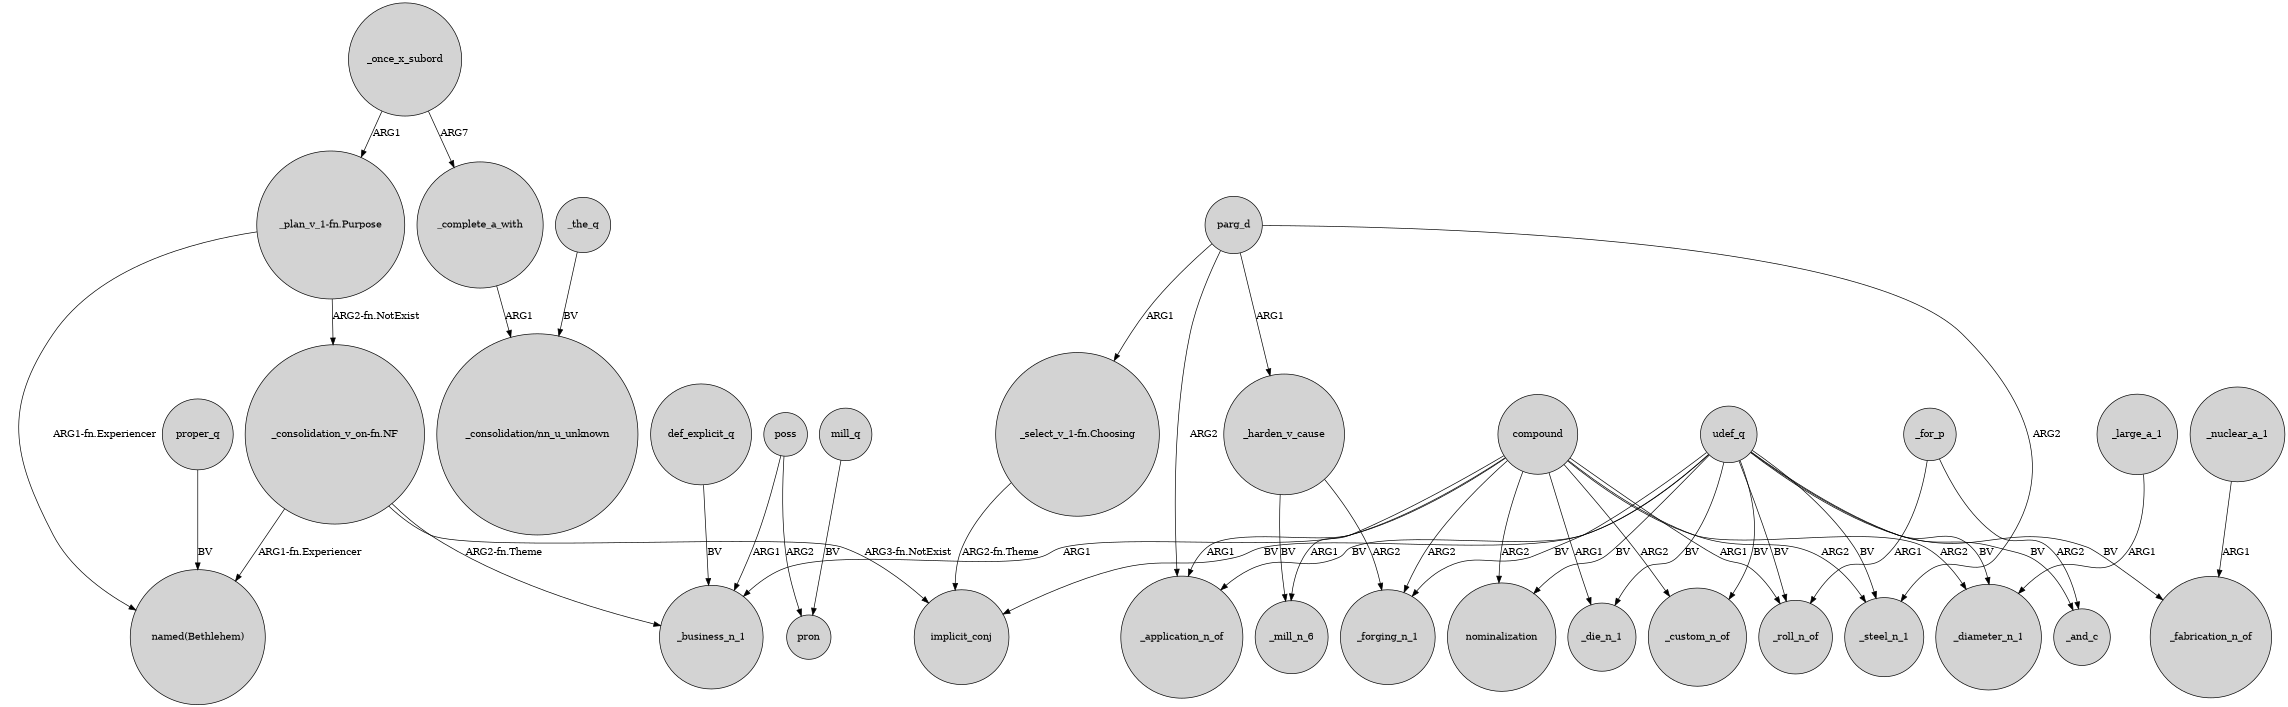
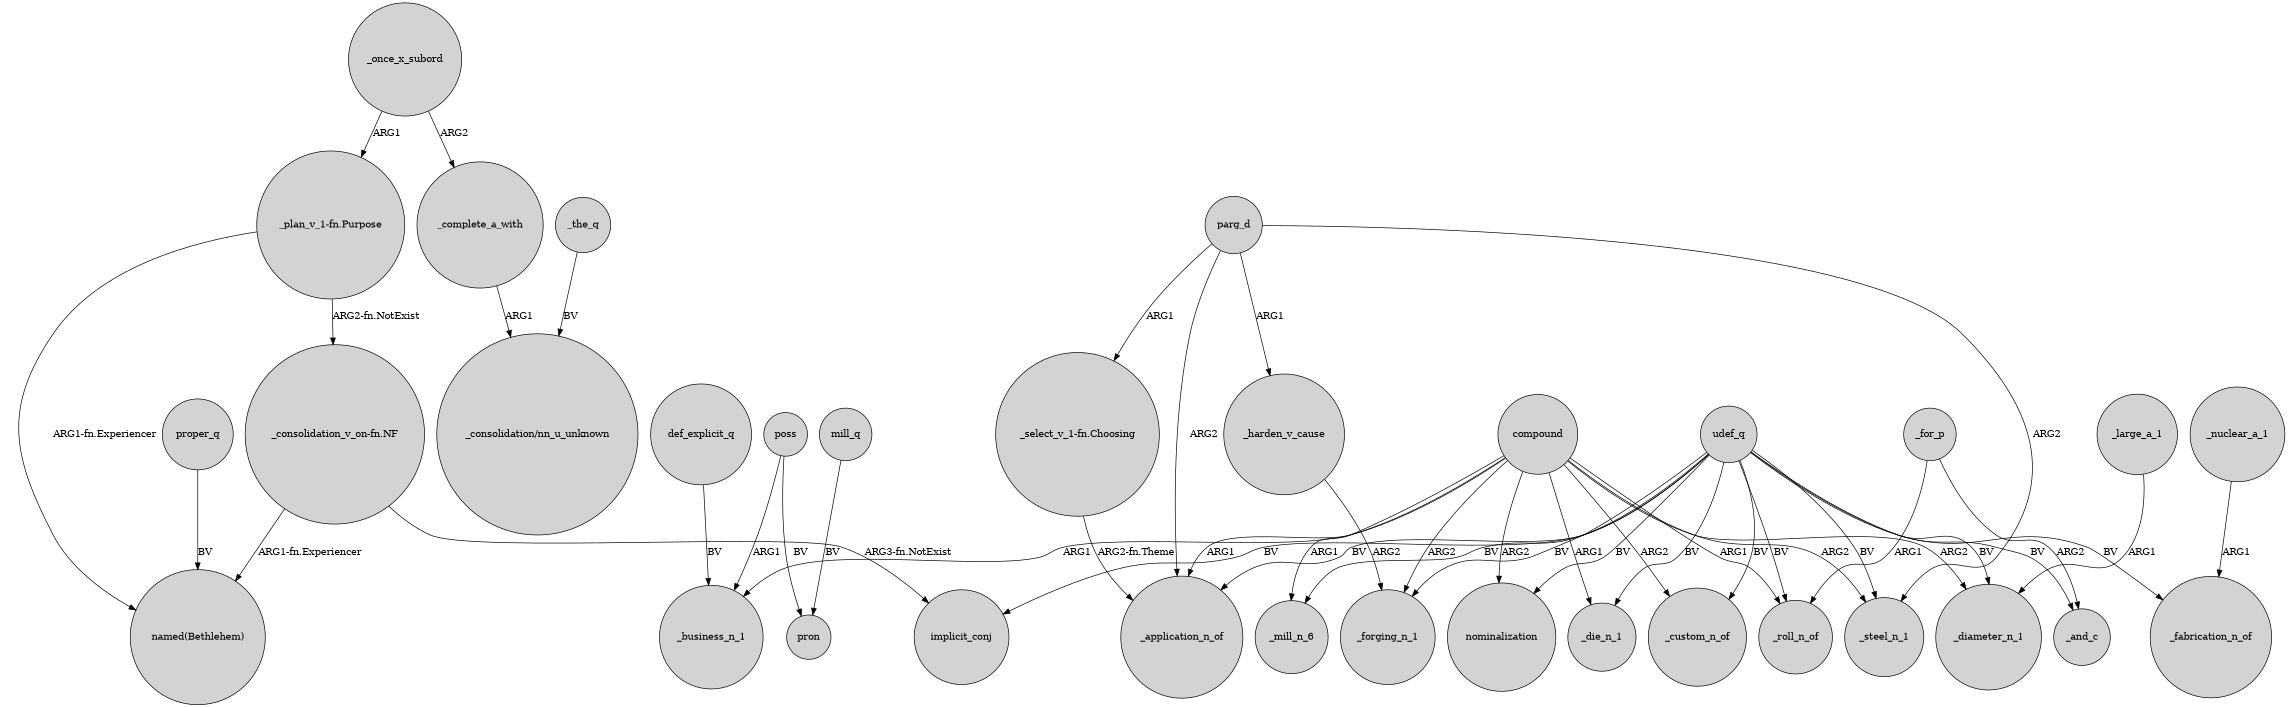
(455, 134) -> (455, 134)
(973, 528) -> (1099, 560)
(1280, 550) -> (1471, 552)
(800, 552) -> (800, 552)
(515, 579) -> none
